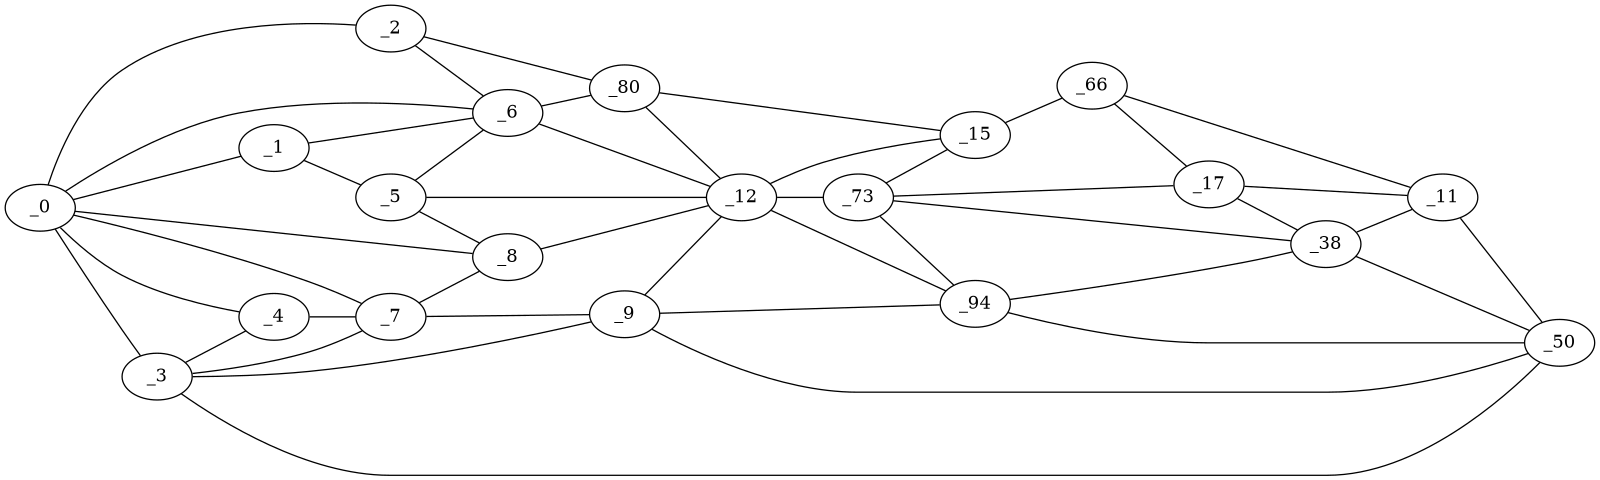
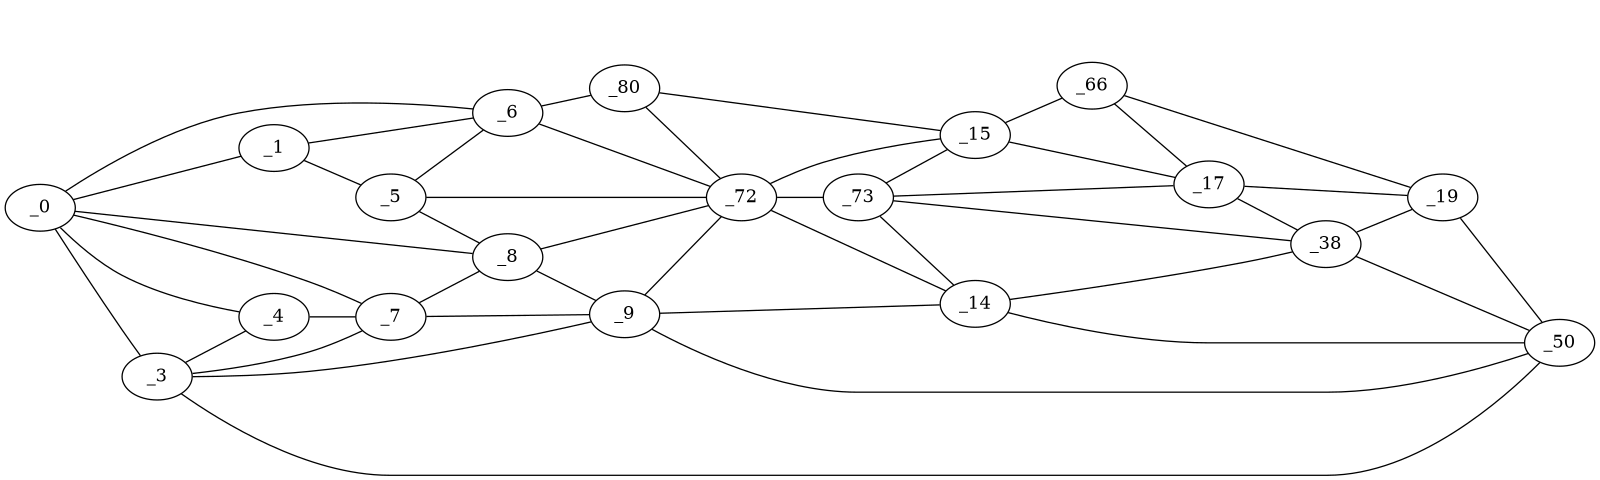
(391, 29) -> none
none -> (1092, 160)
(742, 197) -> (742, 197)
(1443, 197) -> (1443, 197)
none -> (566, 286)
(975, 304) -> (975, 304)
